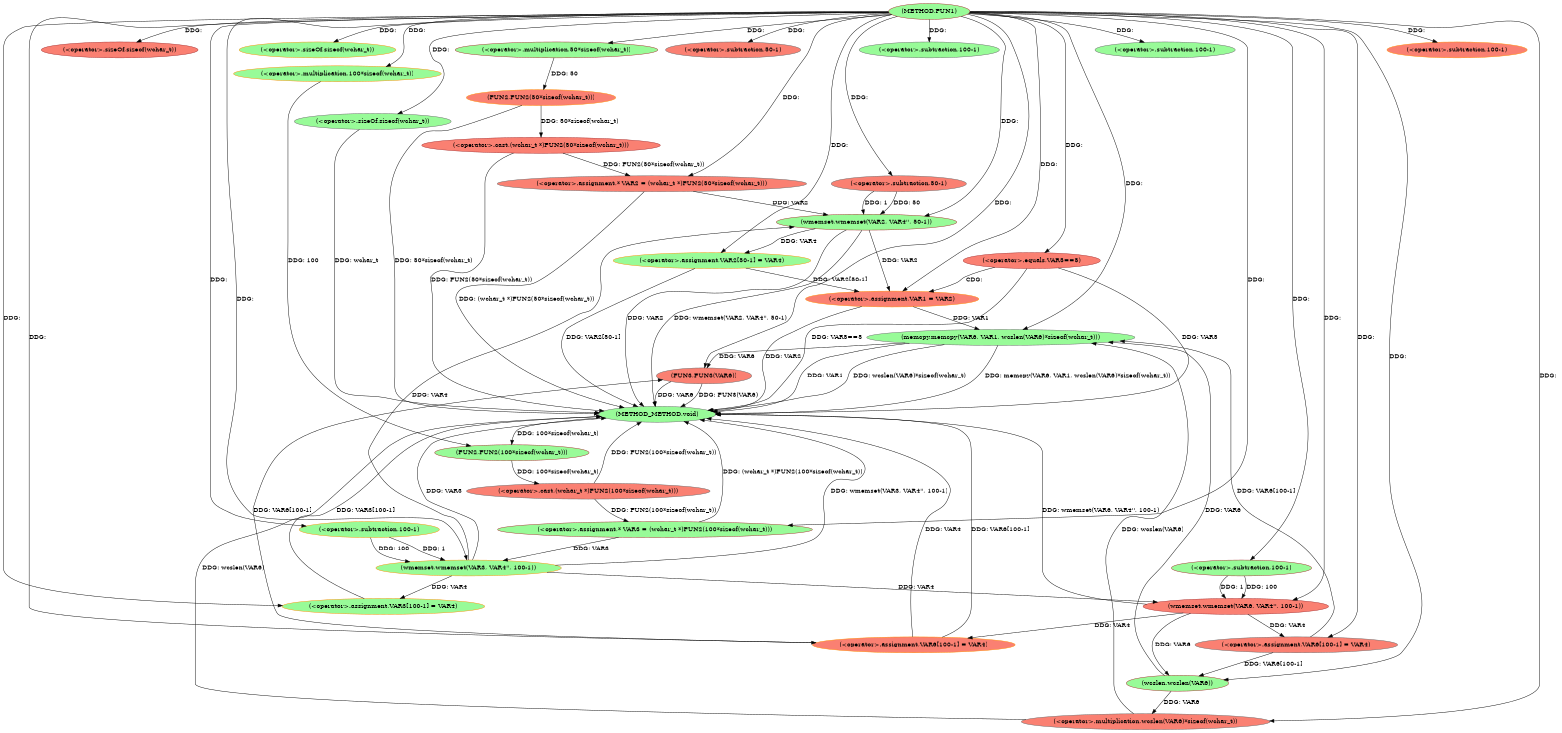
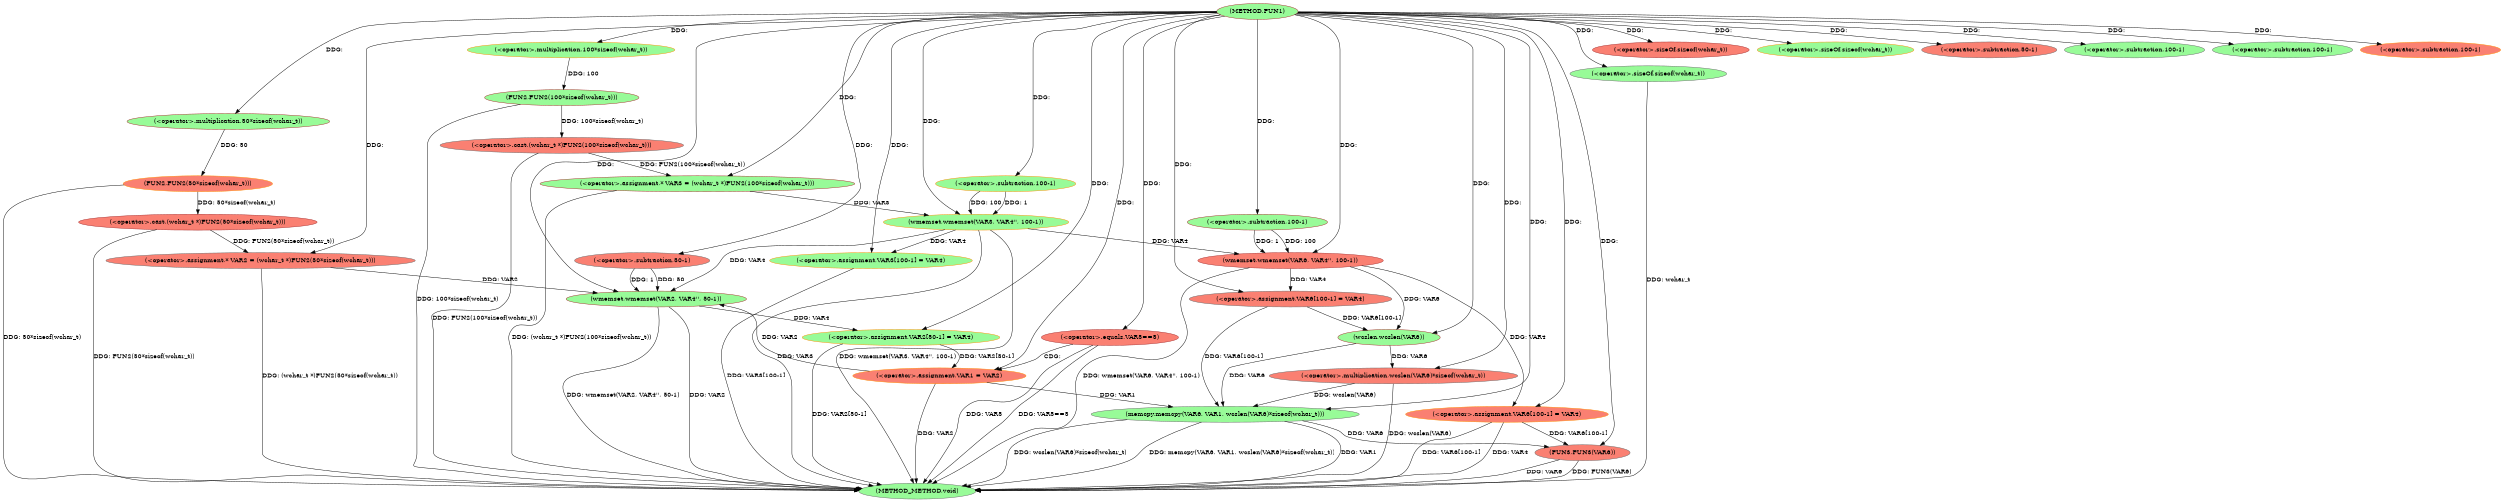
(879, 258) -> (784, 356)
(554, 422) -> (421, 467)
